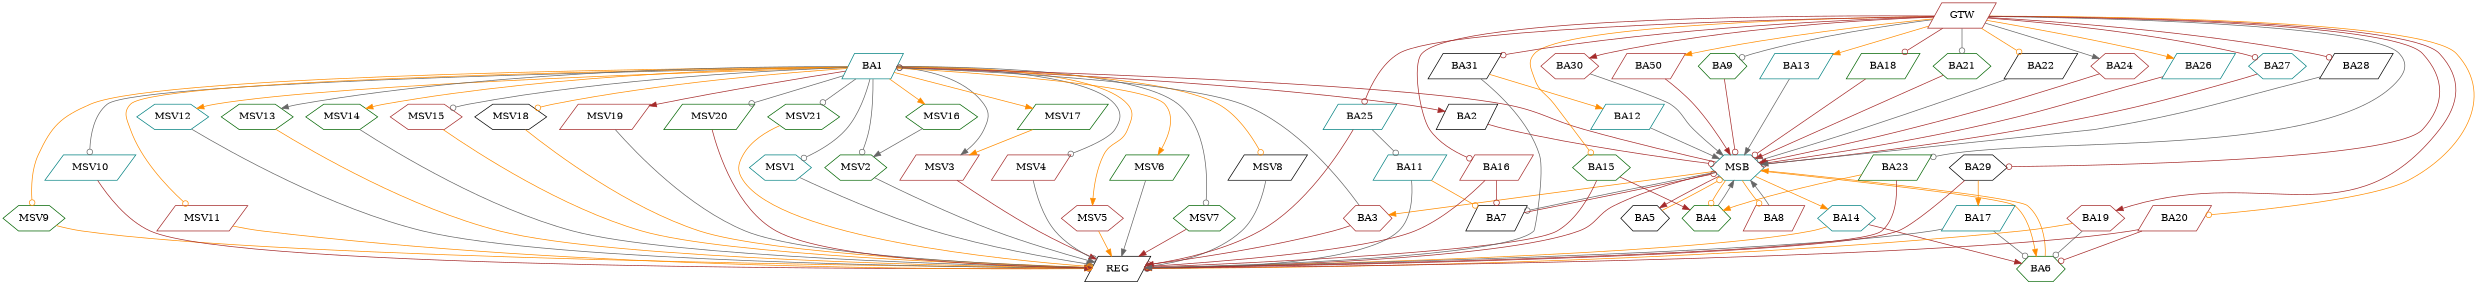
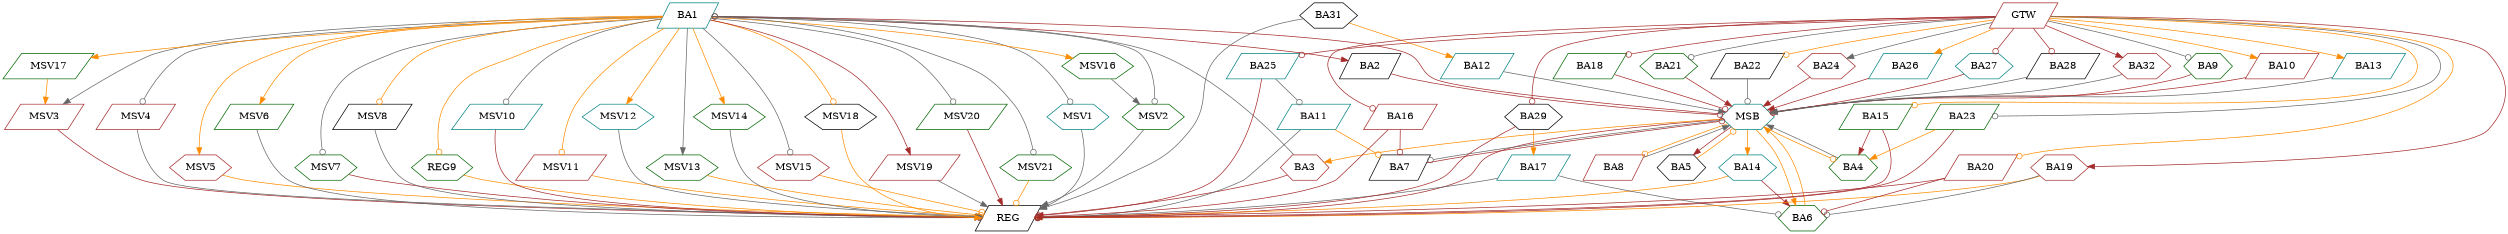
(1719, 29) -> none
(1465, 66) -> (1329, 15)
(1570, 66) -> (2142, 66)
(1649, 66) -> (2282, 66)
(1601, 168) -> (1876, 117)
(34, 218) -> (442, 168)
